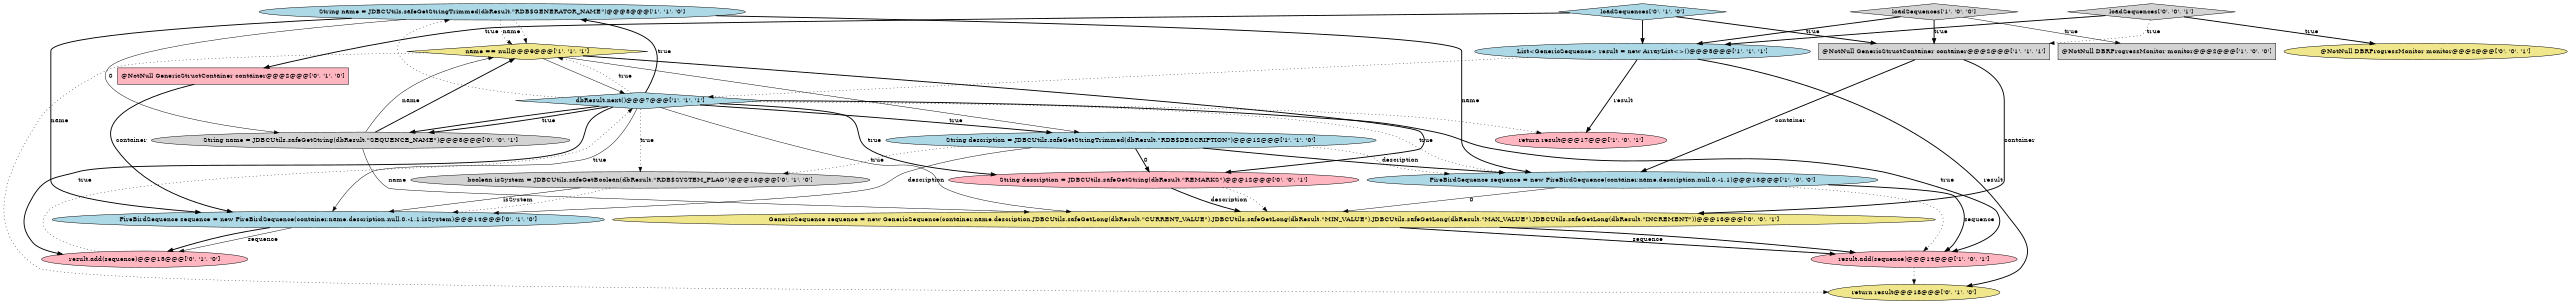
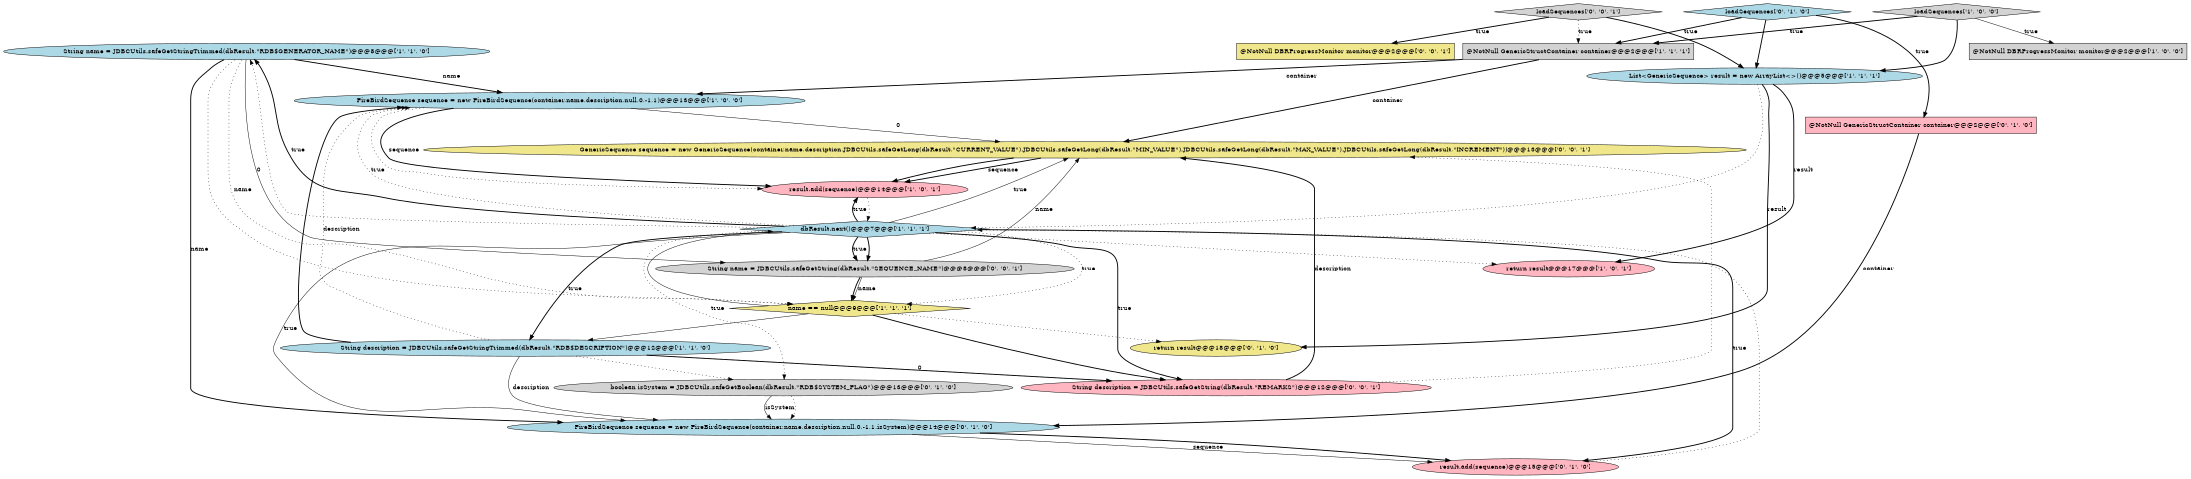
(2426, 51) -> (1346, 51)
(1914, 274) -> (869, 207)
